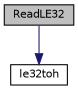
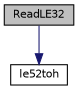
(39, 75) -> (39, 75)
